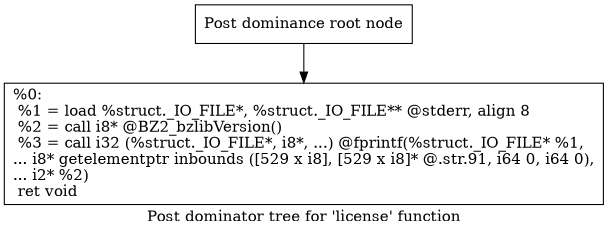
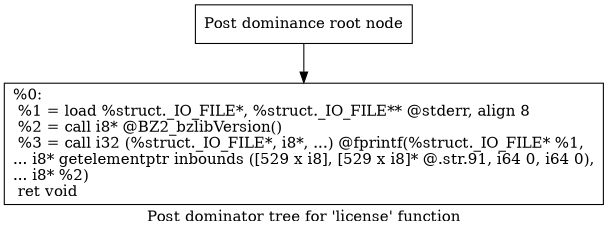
(51, 176) -> (51, 176)
